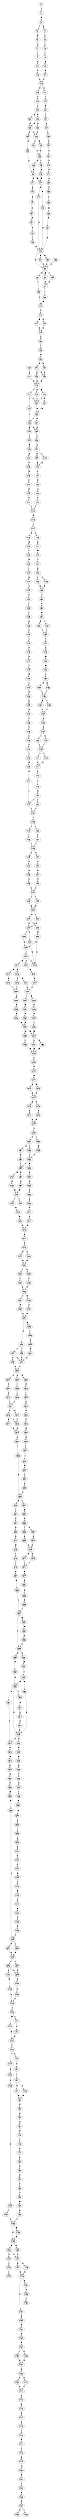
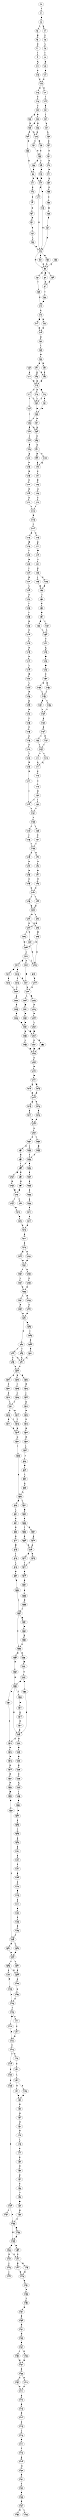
(29, 969) -> (26, 974)
(9, 2219) -> (12, 2214)
(20, 2294) -> (24, 2307)
